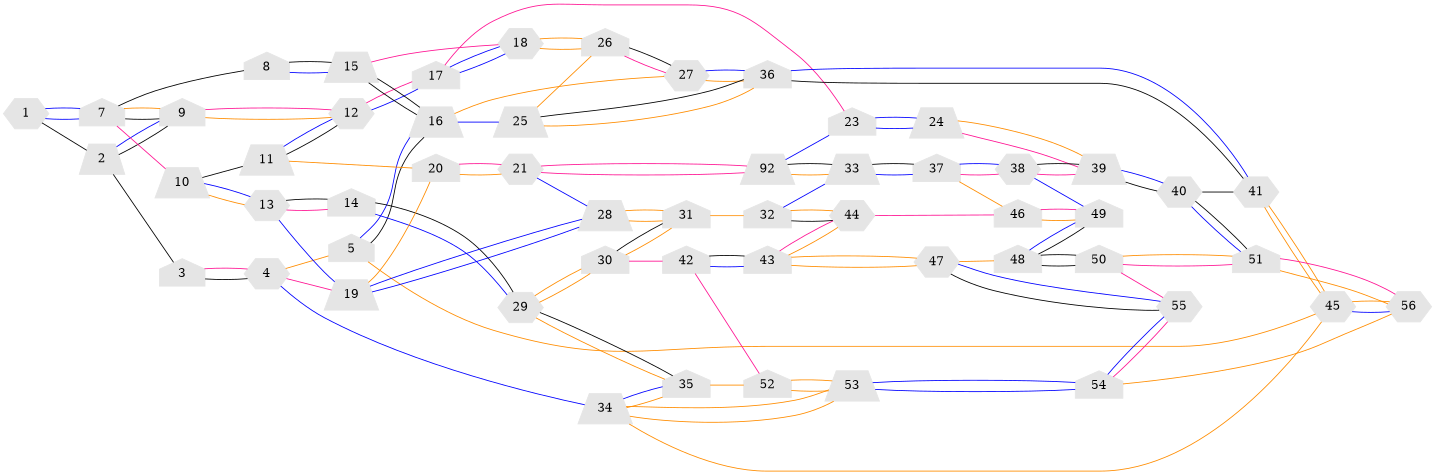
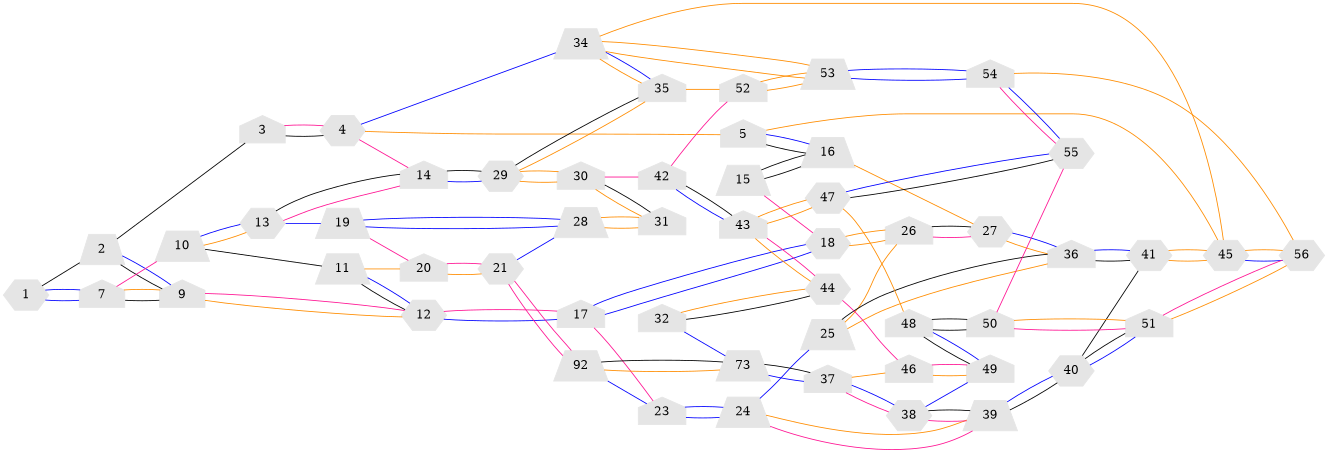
(267, 67) -> none
(478, 122) -> (786, 373)
(852, 169) -> (743, 366)
(727, 216) -> none
(404, 235) -> (389, 250)
(309, 284) -> (384, 154)
